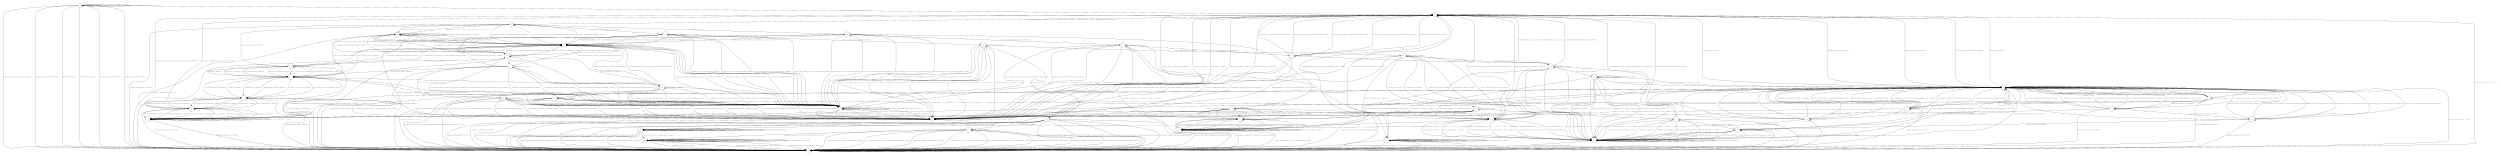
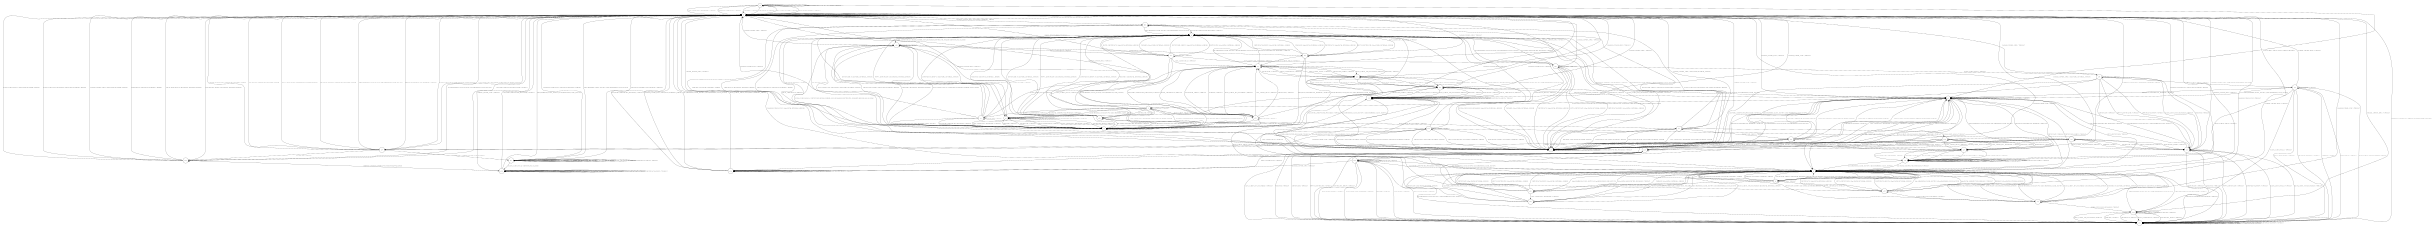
(476, 81) -> (1212, 66)
(1336, 93) -> (969, 66)
(410, 119) -> (1055, 35)
(2036, 124) -> (2105, 207)
(1494, 127) -> (2118, 156)
(445, 146) -> (944, 20)
